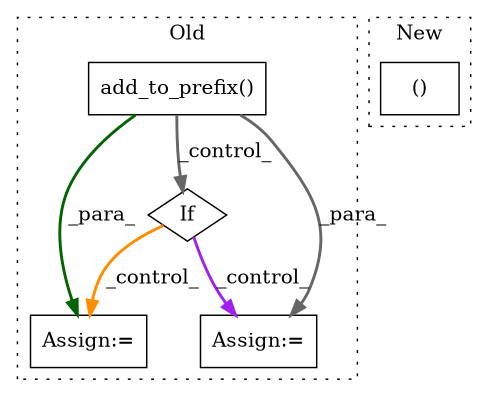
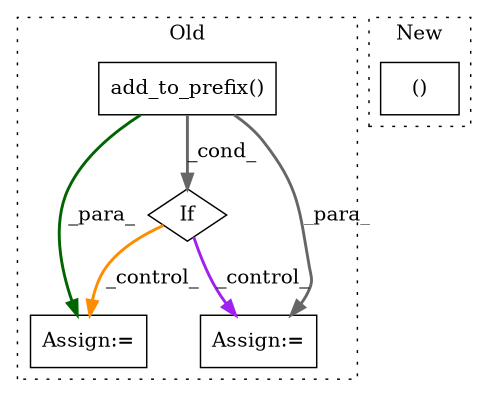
(225, 152) -> (222, 152)
